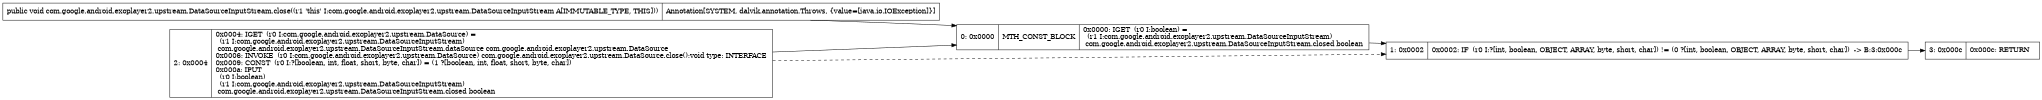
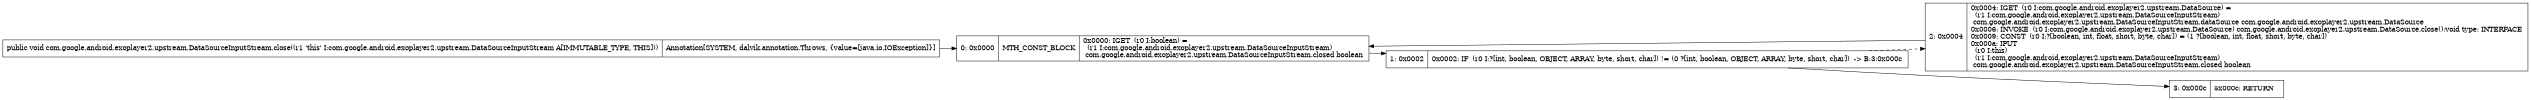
(2003, 50) -> (2247, 89)
(1077, 58) -> (1895, 50)
(241, 77) -> (1989, 51)
